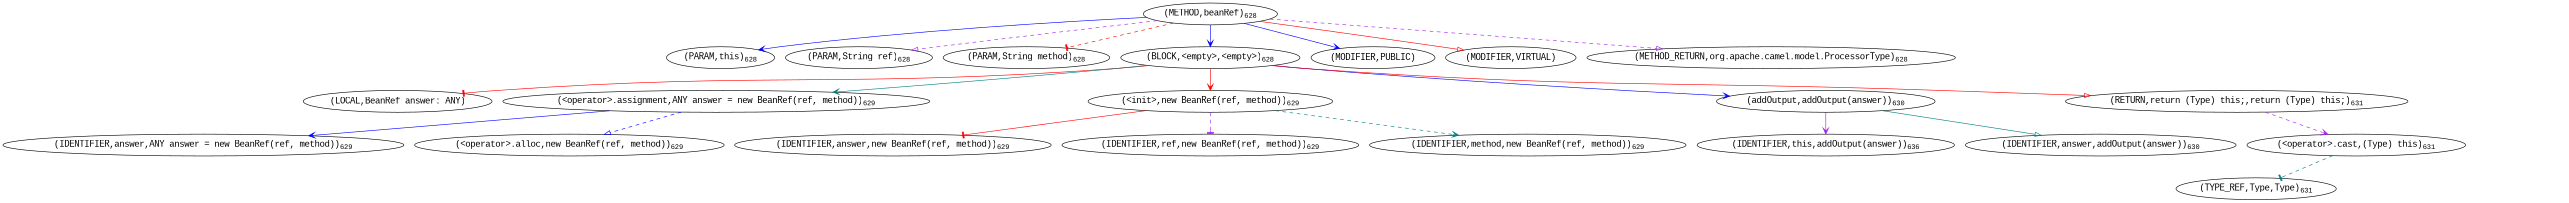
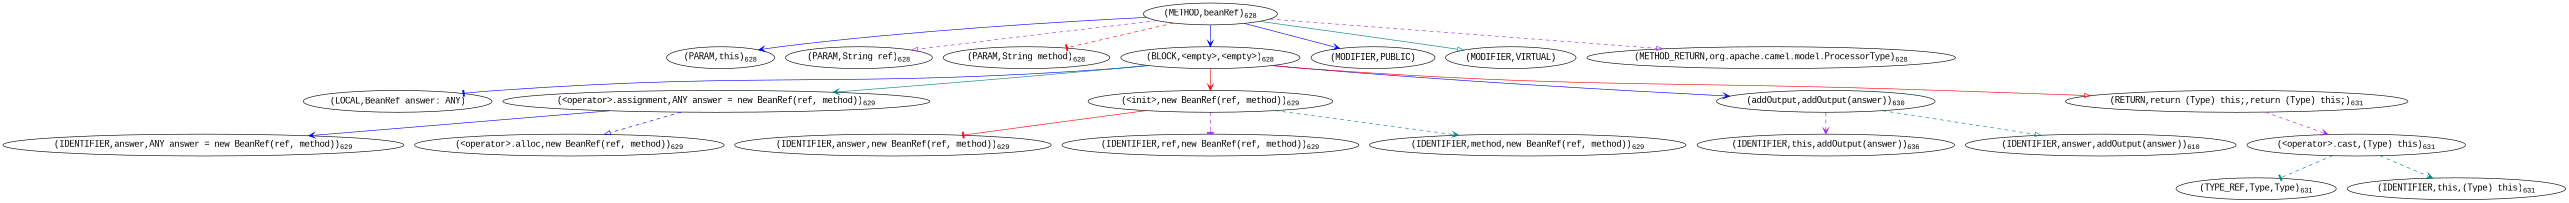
(1359, 35) -> (1359, 35)
(807, 80) -> (807, 80)
(1826, 120) -> (1826, 120)
(1959, 122) -> (1959, 122)
(2194, 144) -> (2194, 144)
none -> (2456, 189)
